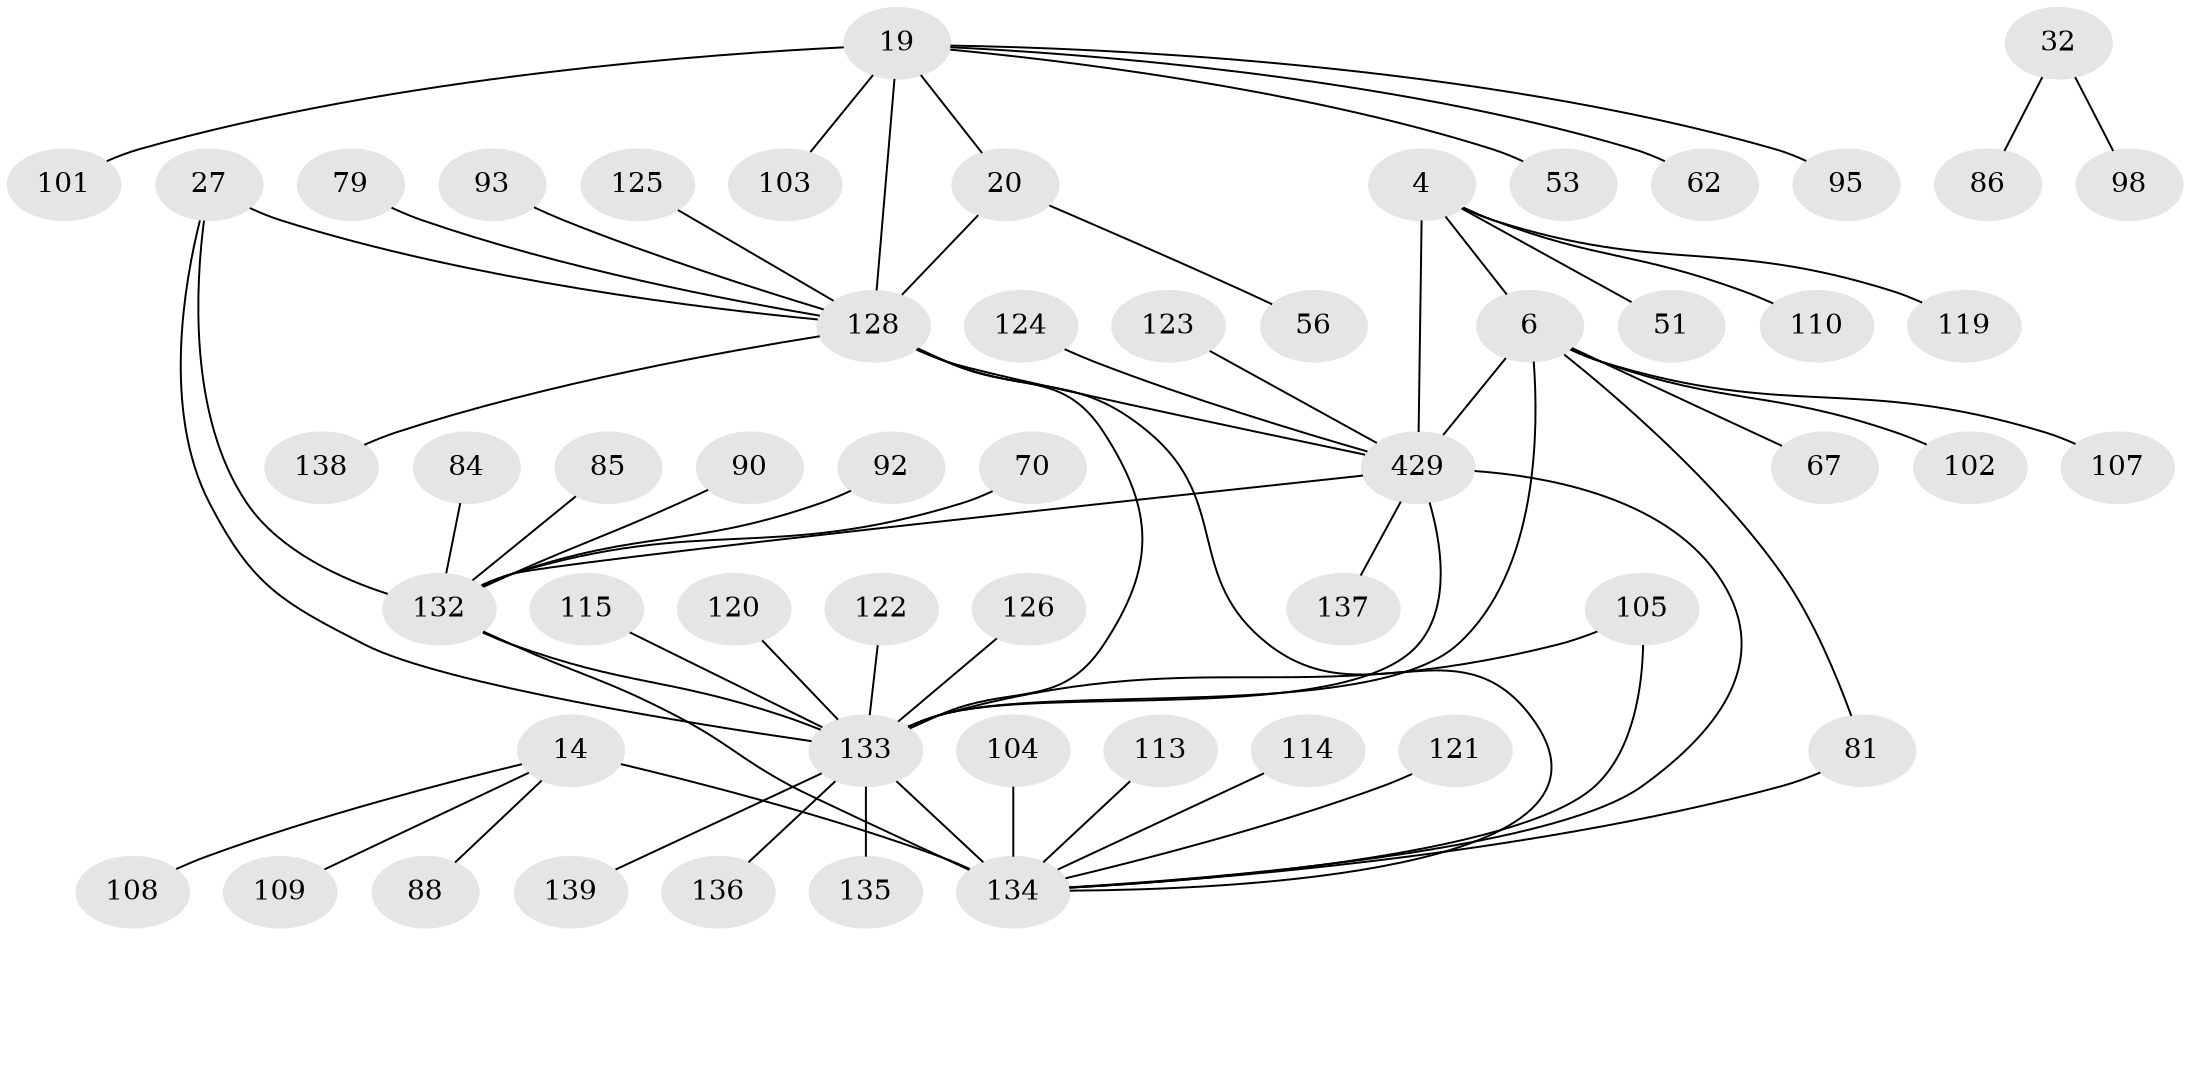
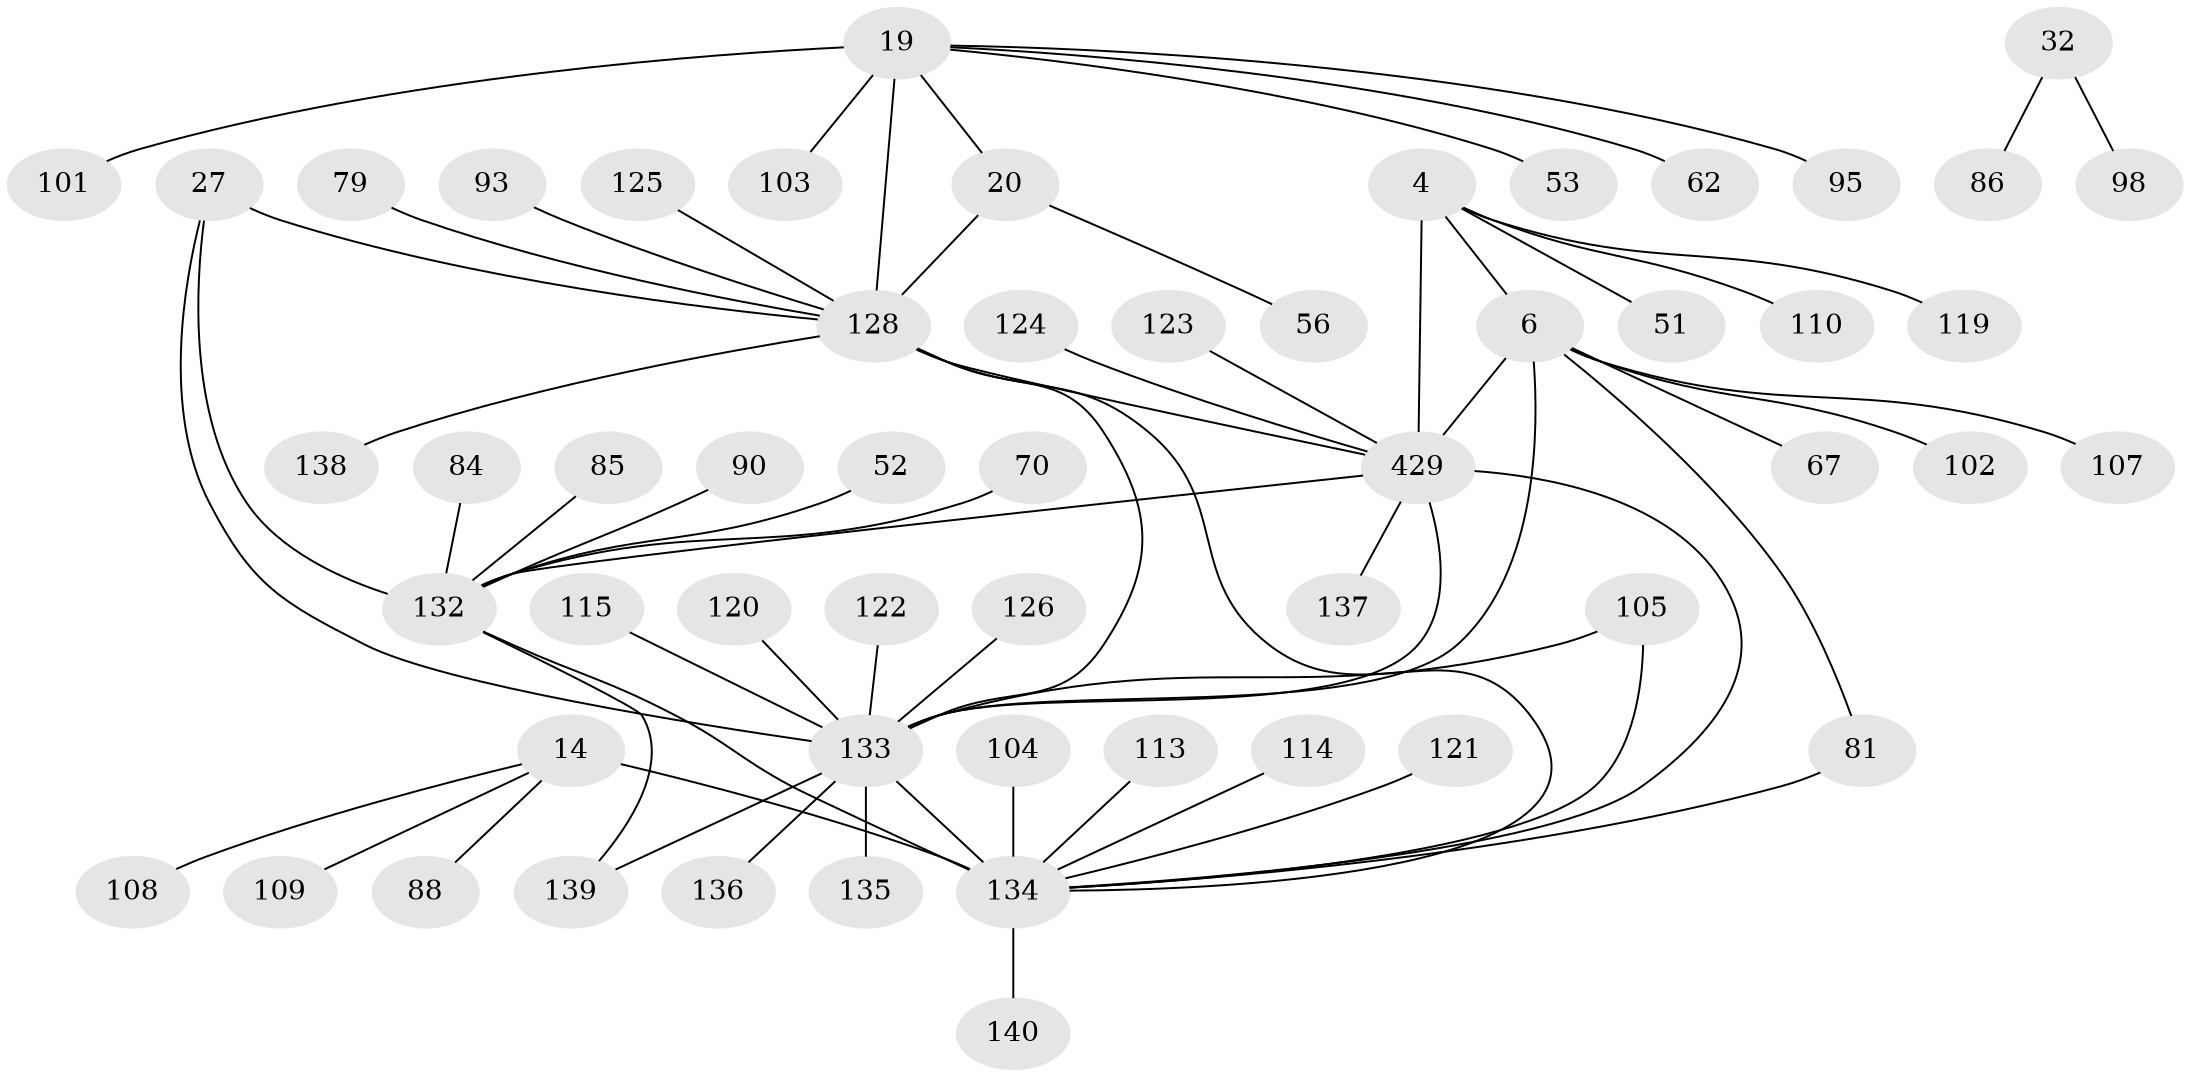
(891, 468) -> (891, 468)
(651, 682) -> (648, 731)
none -> (1013, 1034)
